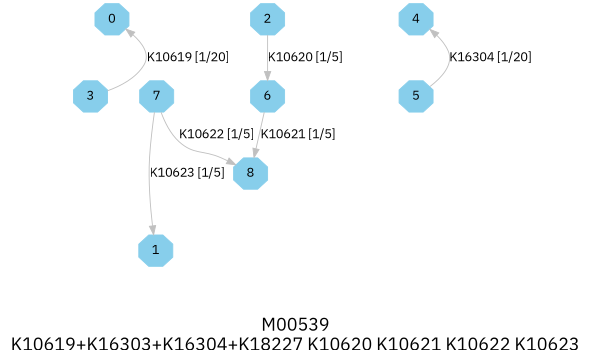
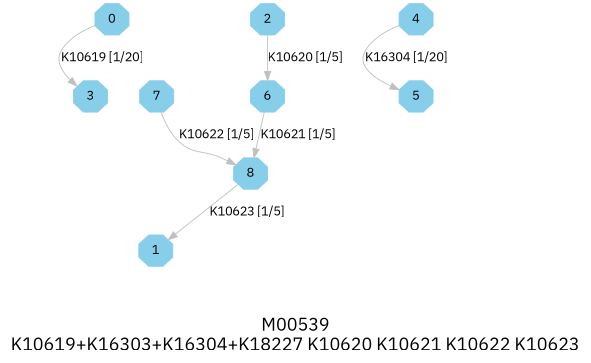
(449, 62) -> (364, 54)
(141, 69) -> (64, 47)
(149, 169) -> (207, 209)
